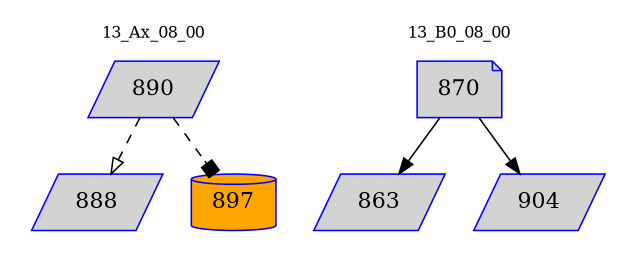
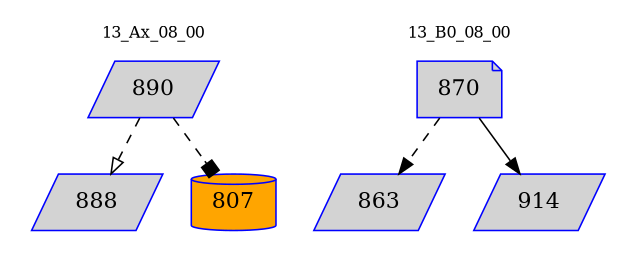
(424, 139) -> (424, 139)
(234, 202) -> (234, 202)
(539, 202) -> (539, 202)
